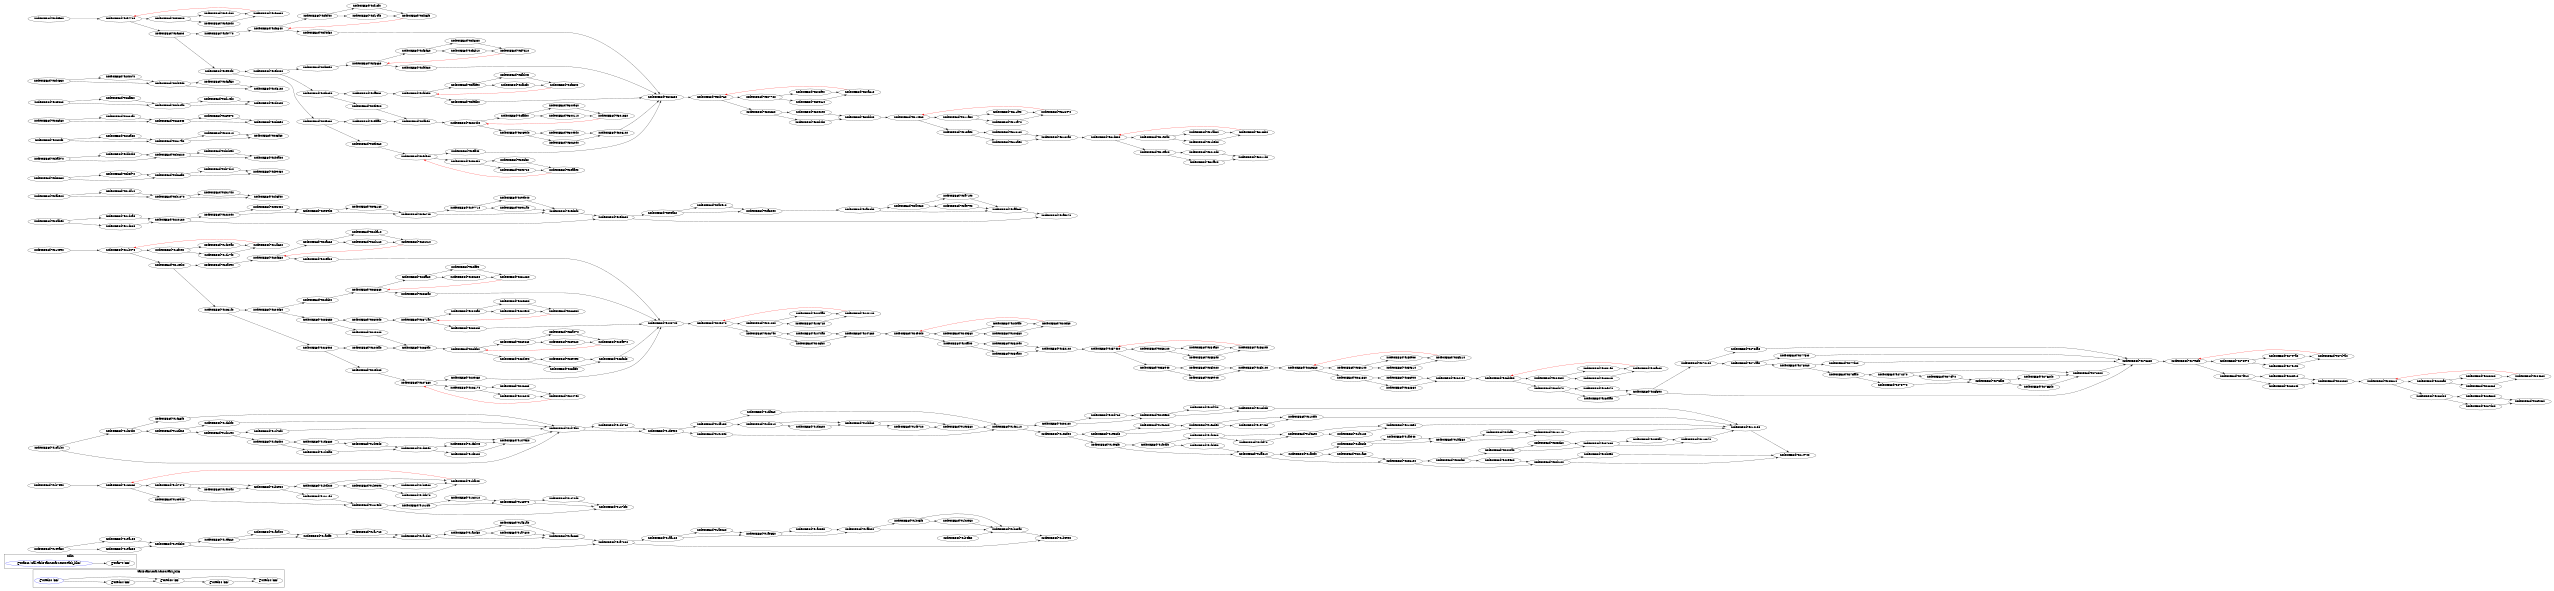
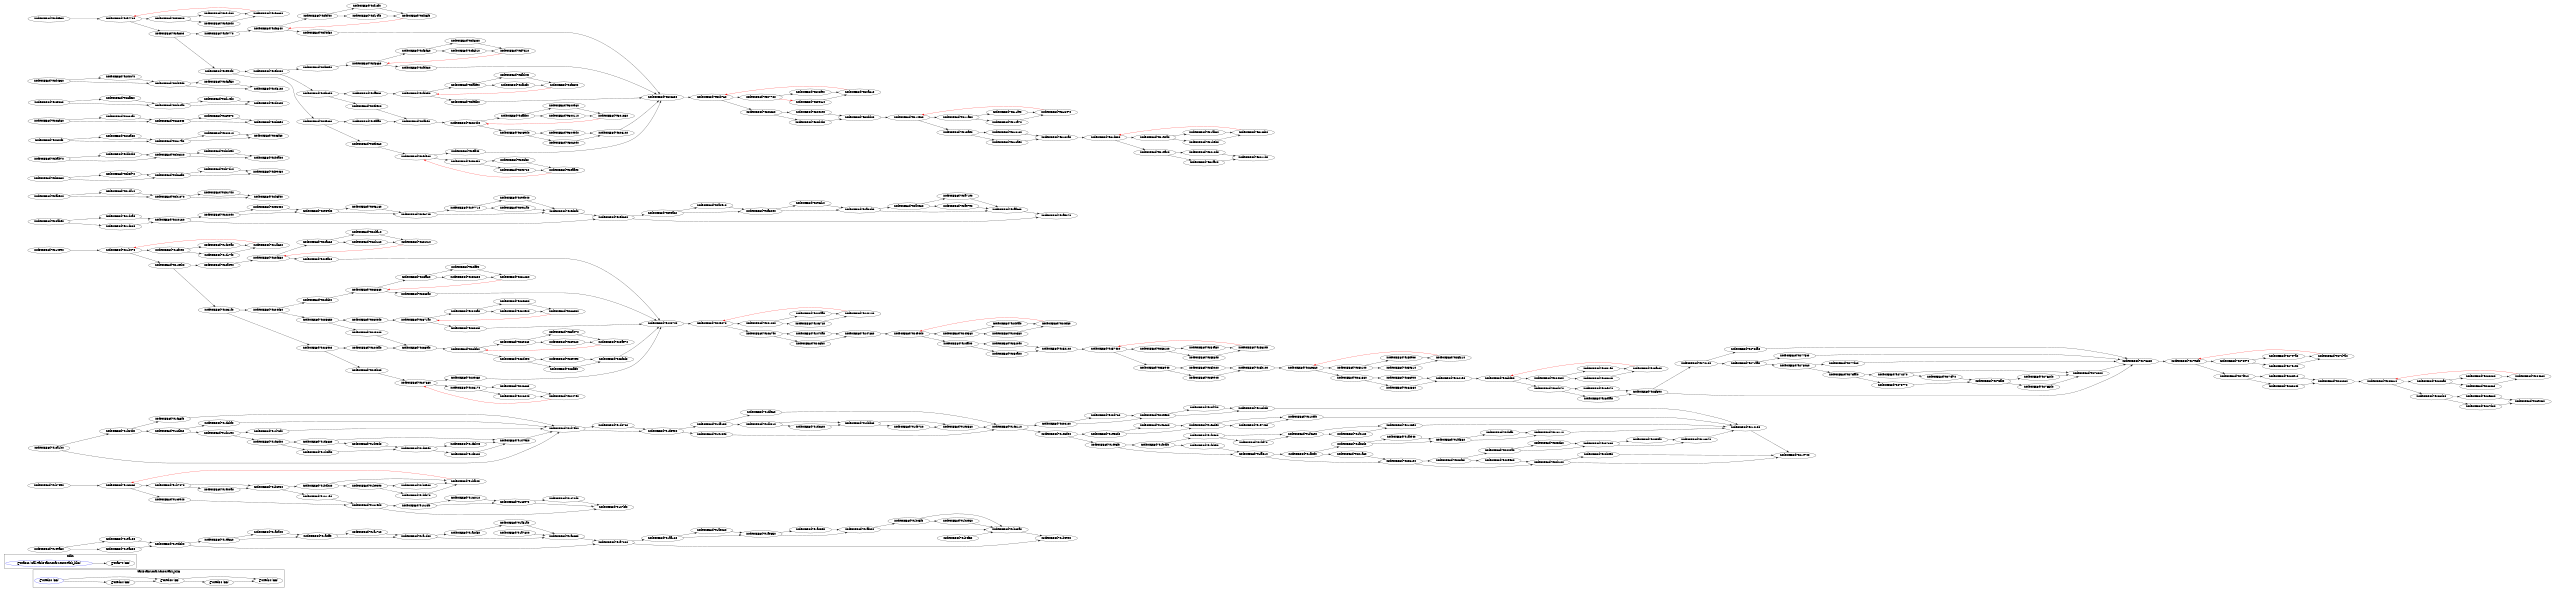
(785, 100) -> (785, 100)
none -> (810, 203)
(489, 533) -> none
